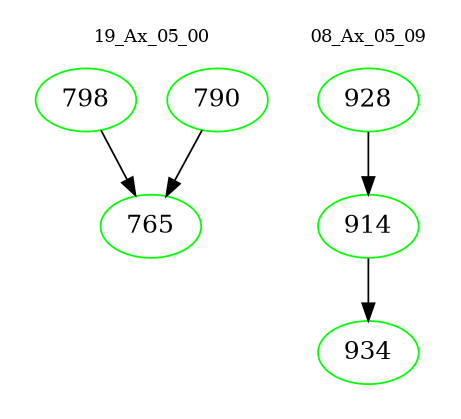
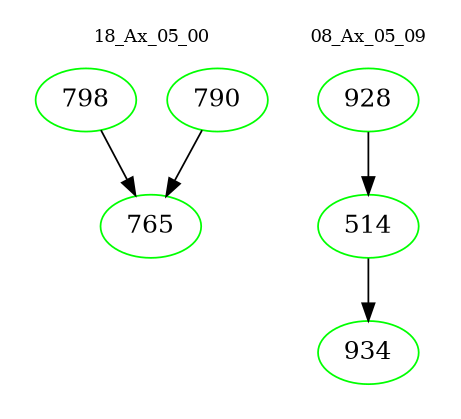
(152, 38) -> (152, 38)
(368, 226) -> (368, 226)
